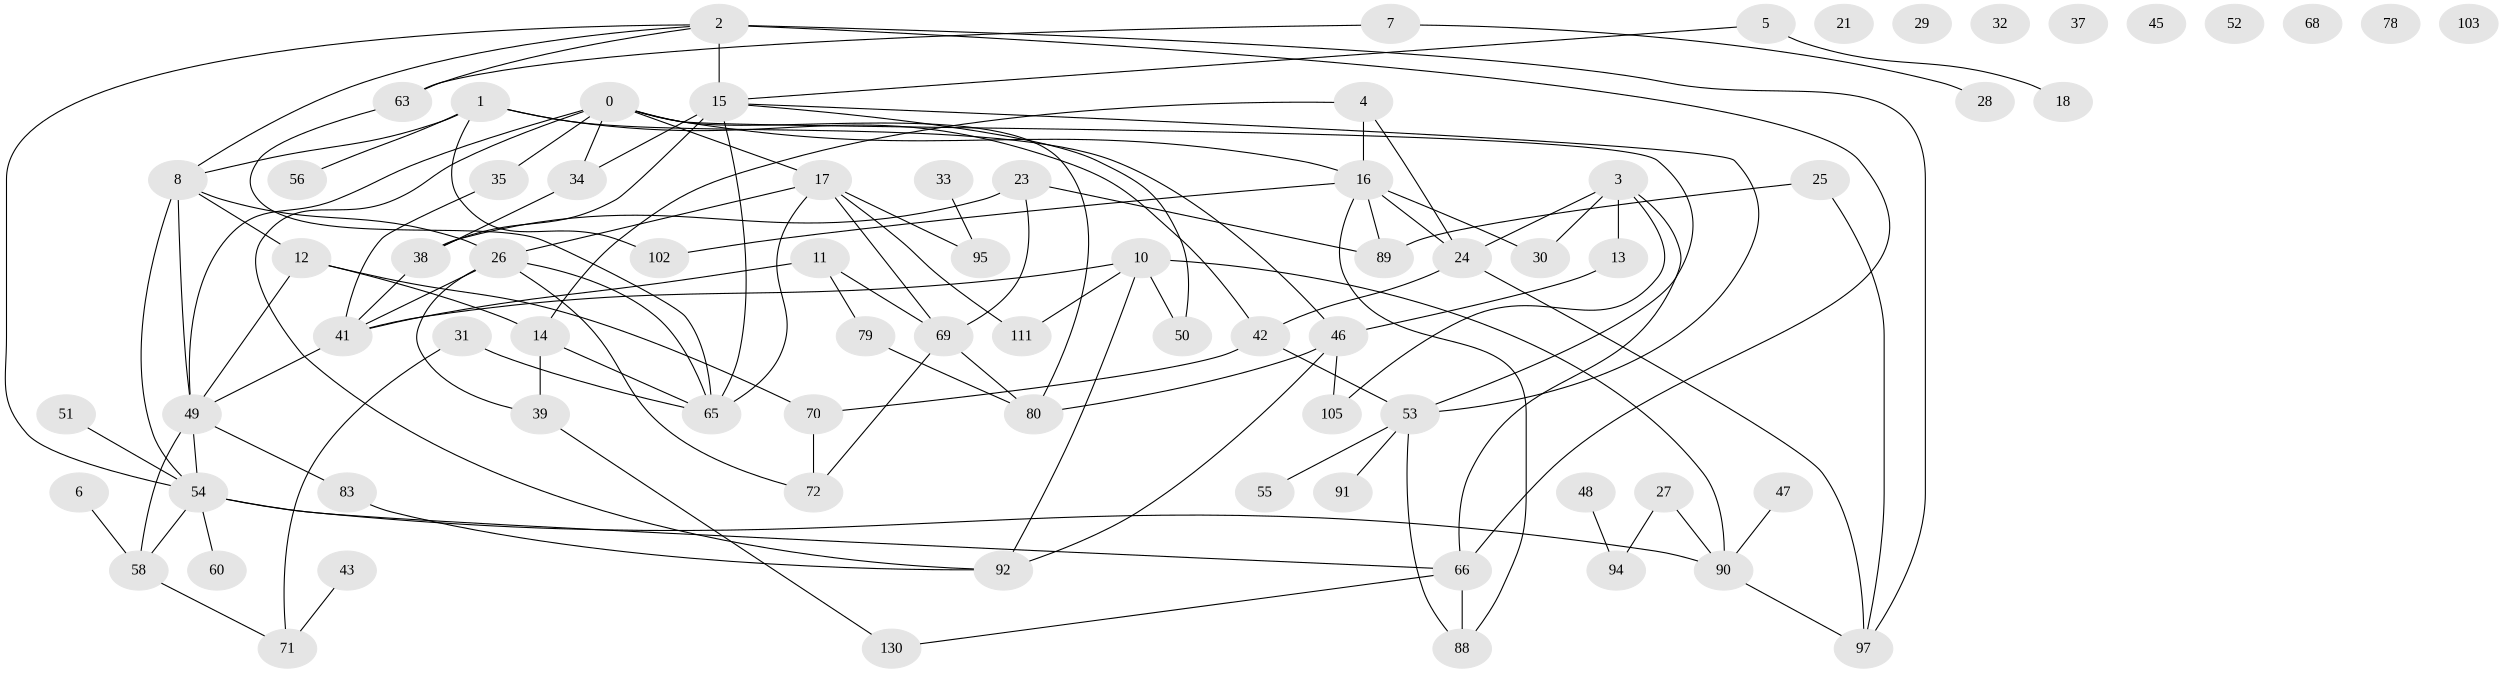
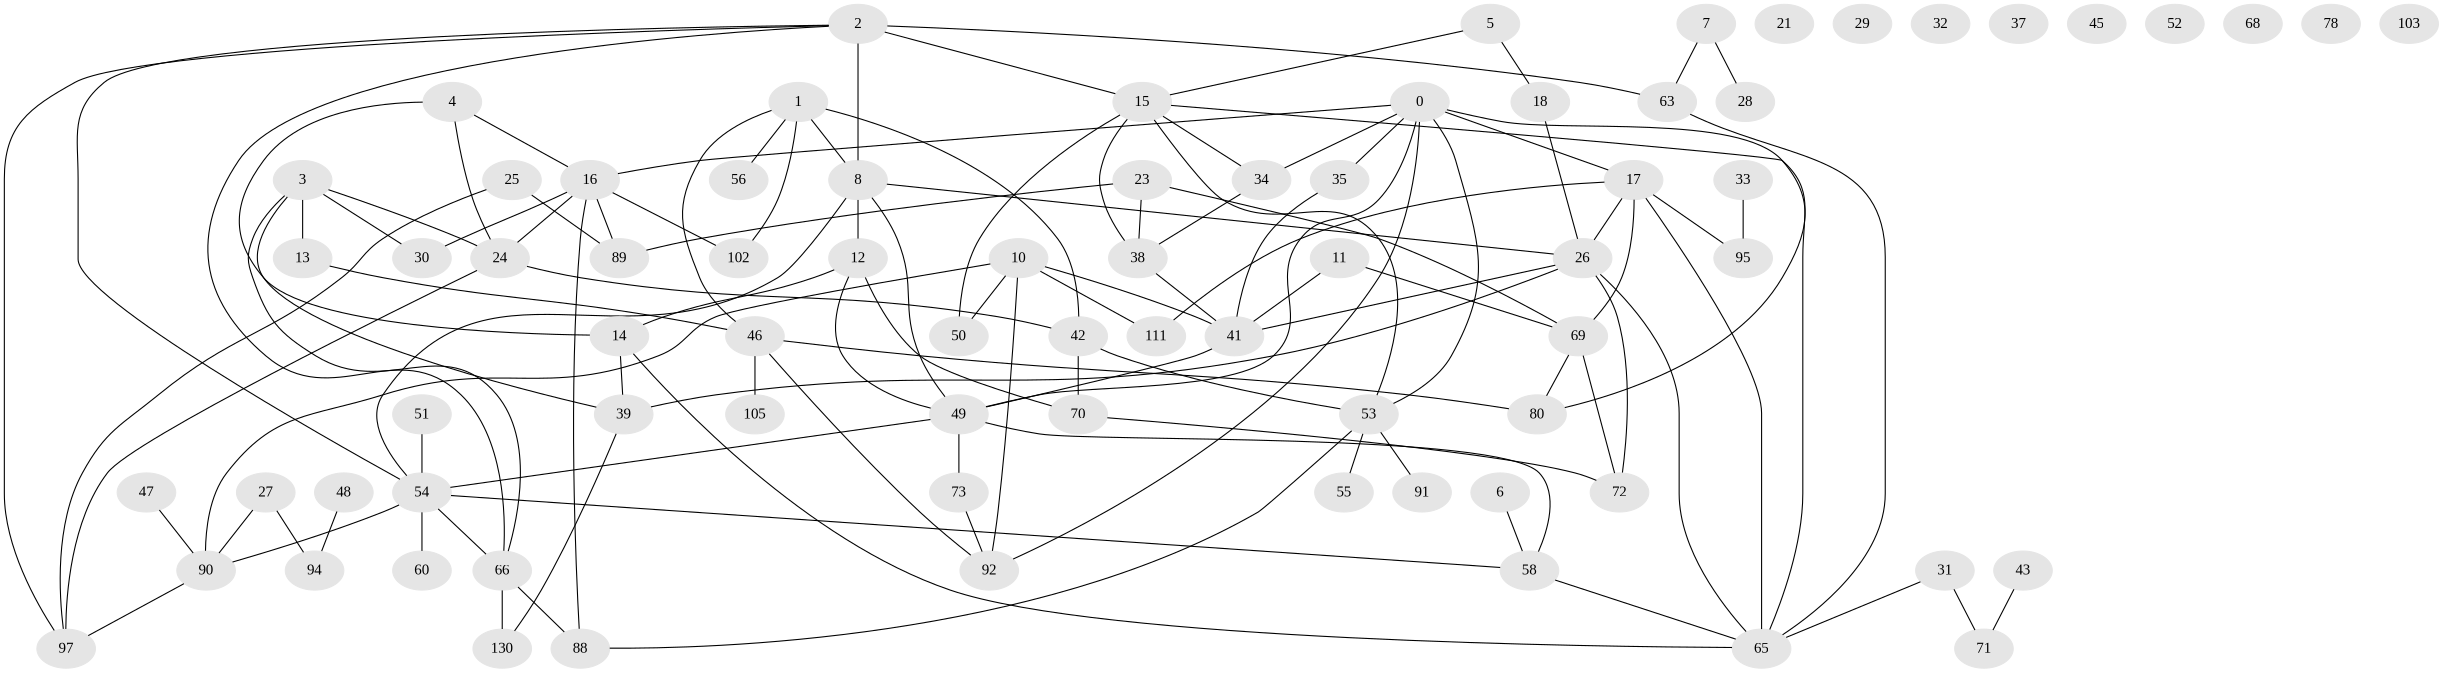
none -> (1561, 177)
(1530, 306) -> (380, 344)
(866, 336) -> none
(347, 492) -> (959, 492)
(213, 610) -> (1645, 610)
